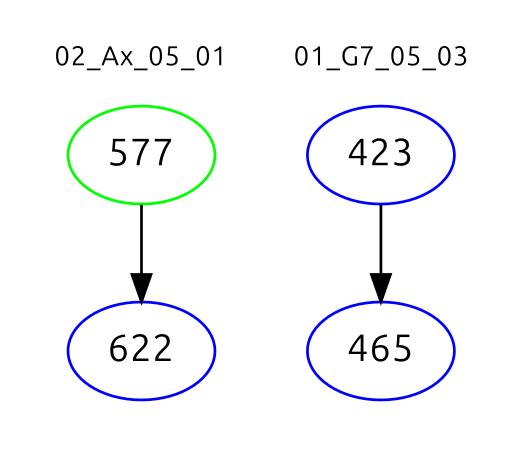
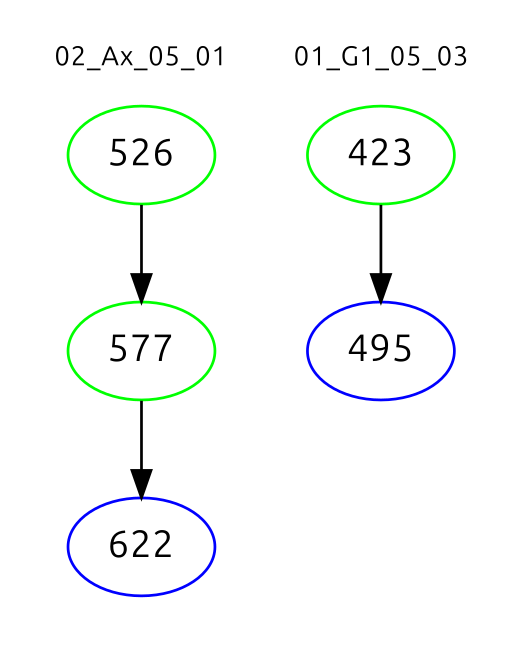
(382, 58) -> (382, 58)
none -> (141, 155)
(381, 155) -> (381, 155)
(381, 351) -> (381, 351)
